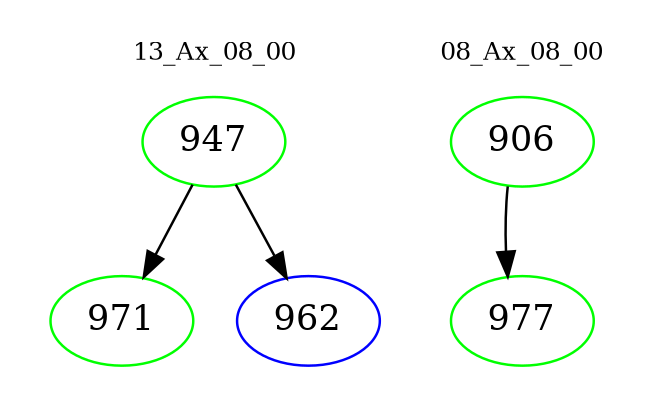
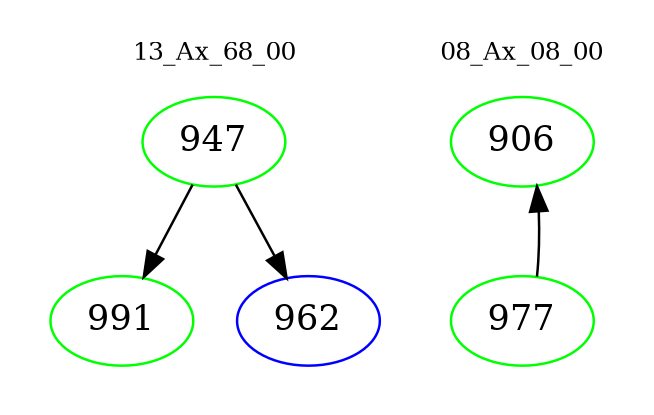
(215, 53) -> (215, 53)
(506, 219) -> (539, 244)
(122, 321) -> (122, 321)
